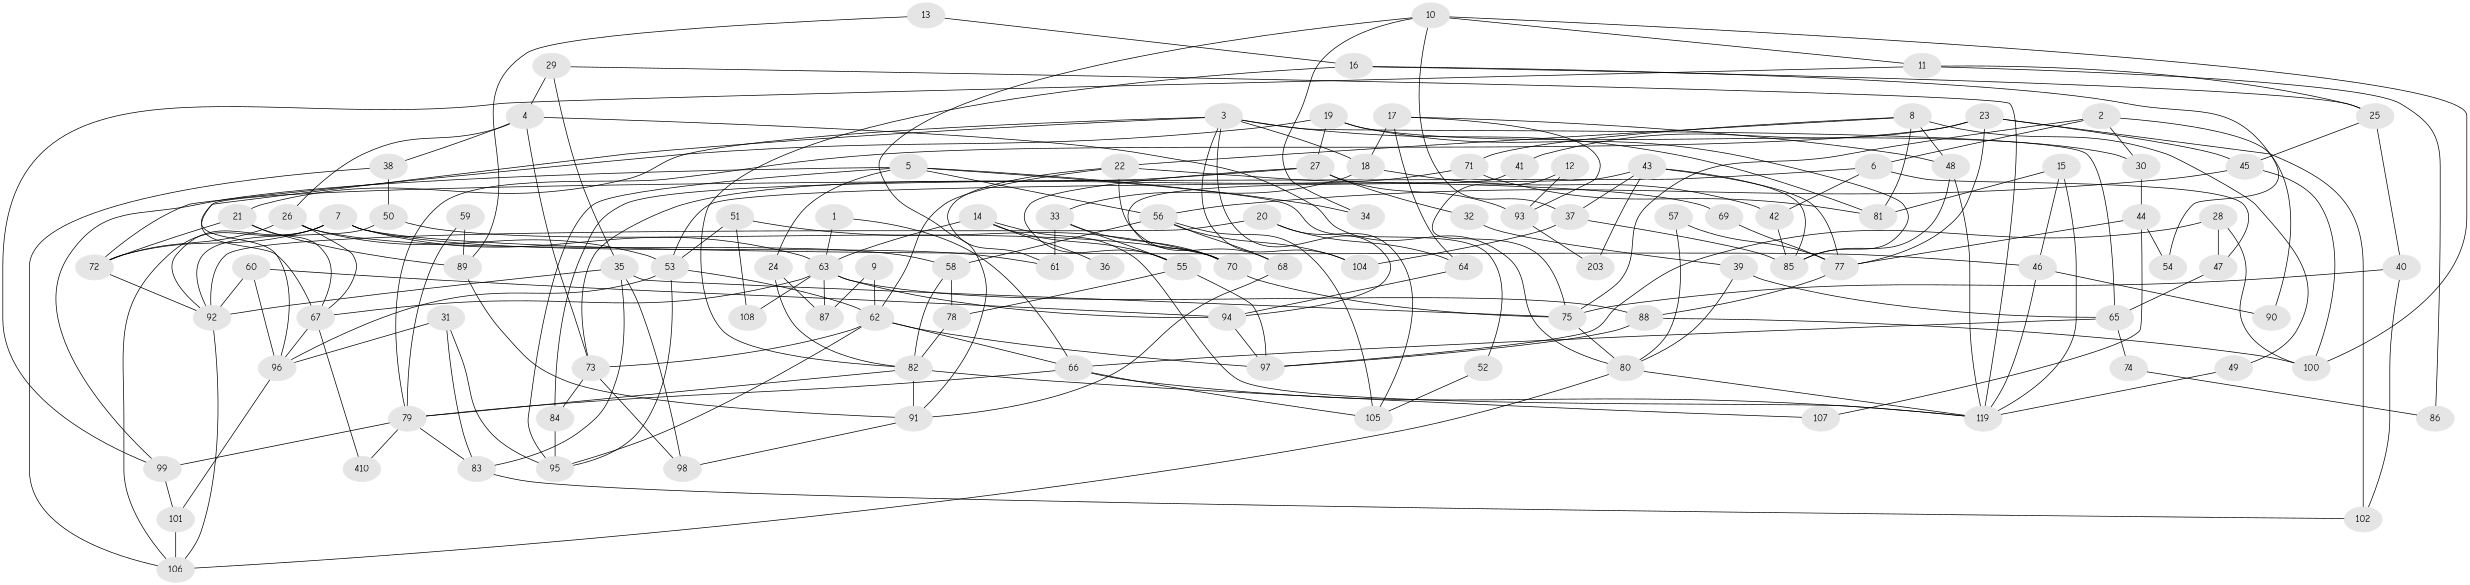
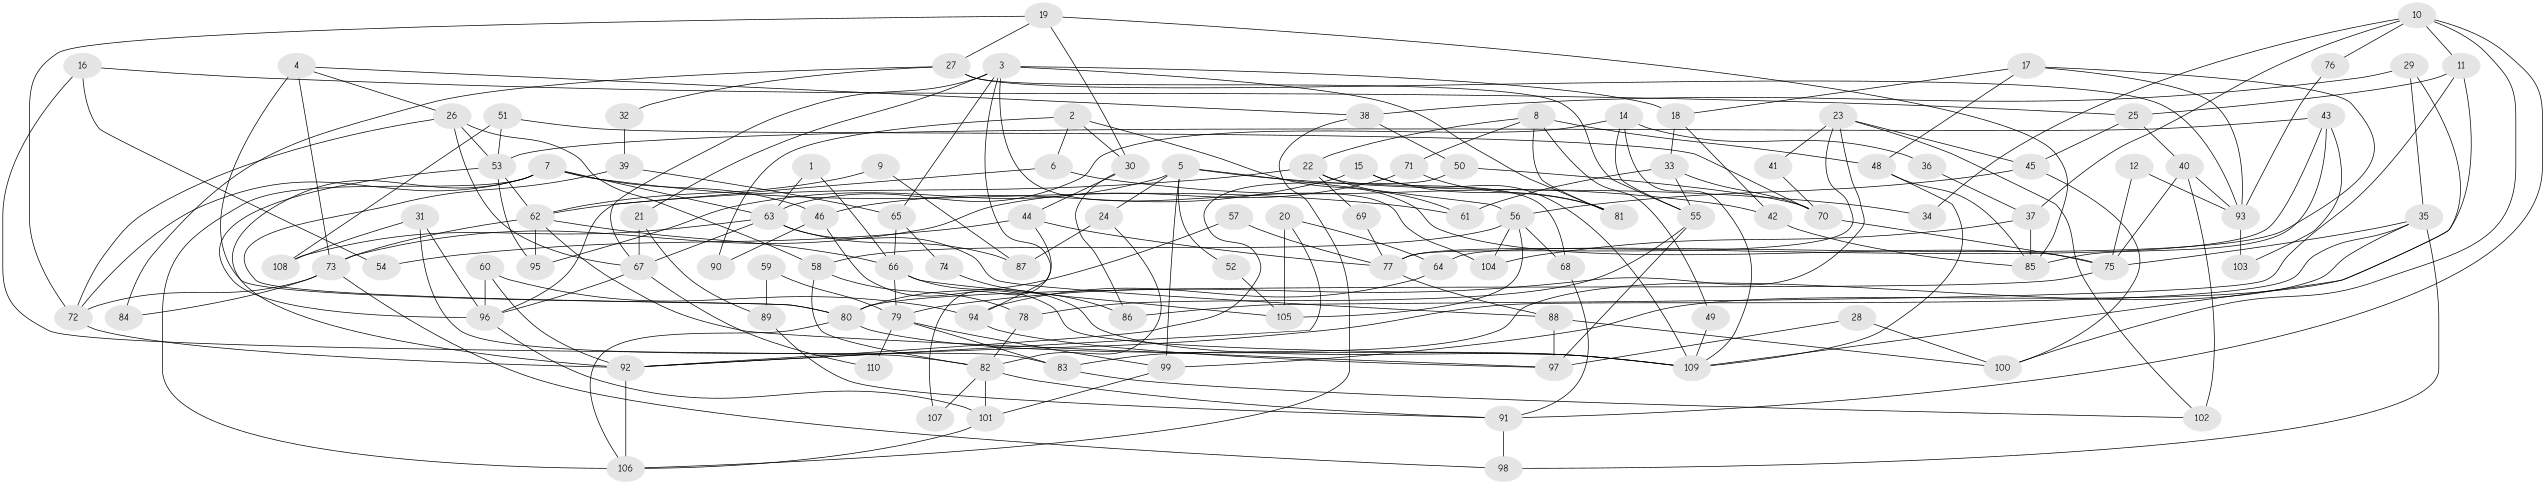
(926, 15) -> none
none -> (2330, 66)
(538, 91) -> (1863, 99)
(1608, 192) -> (1979, 192)
none -> (2213, 192)
none -> (1081, 236)
(165, 240) -> (202, 293)
(1595, 267) -> (2241, 267)
(2218, 267) -> none
(1096, 315) -> none
(684, 391) -> (986, 393)
(474, 406) -> (349, 239)
(1983, 419) -> (1692, 368)
(555, 441) -> none
(362, 469) -> (874, 368)
